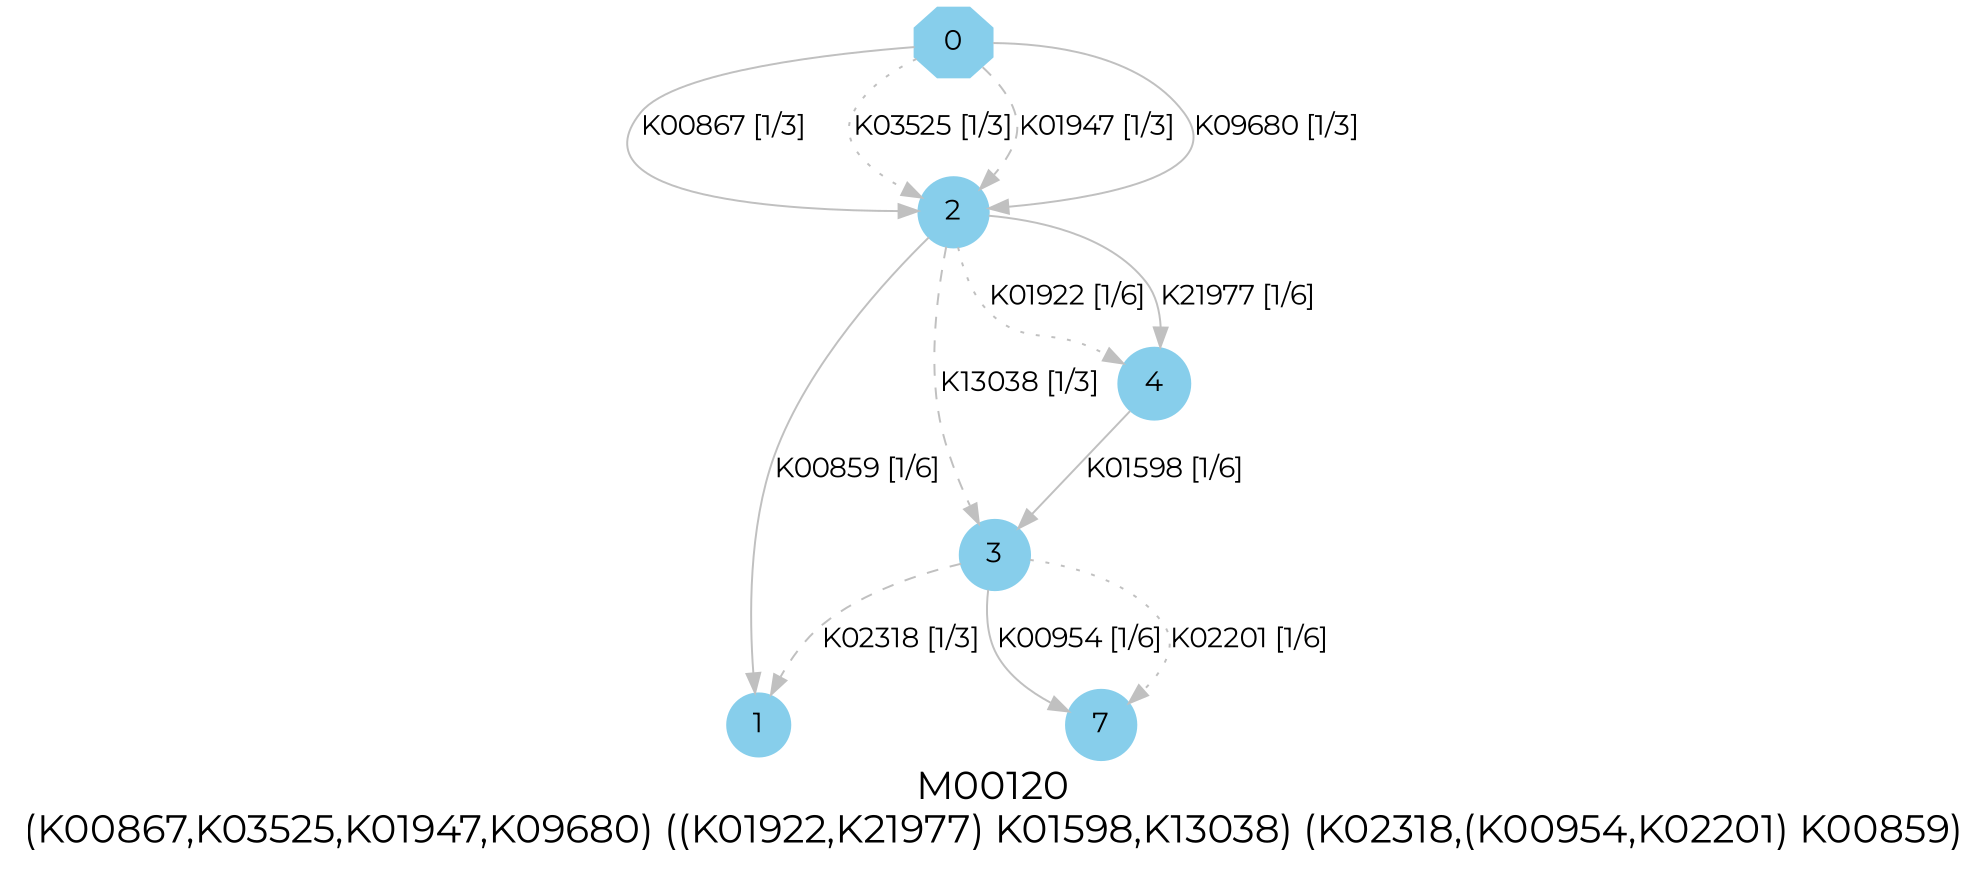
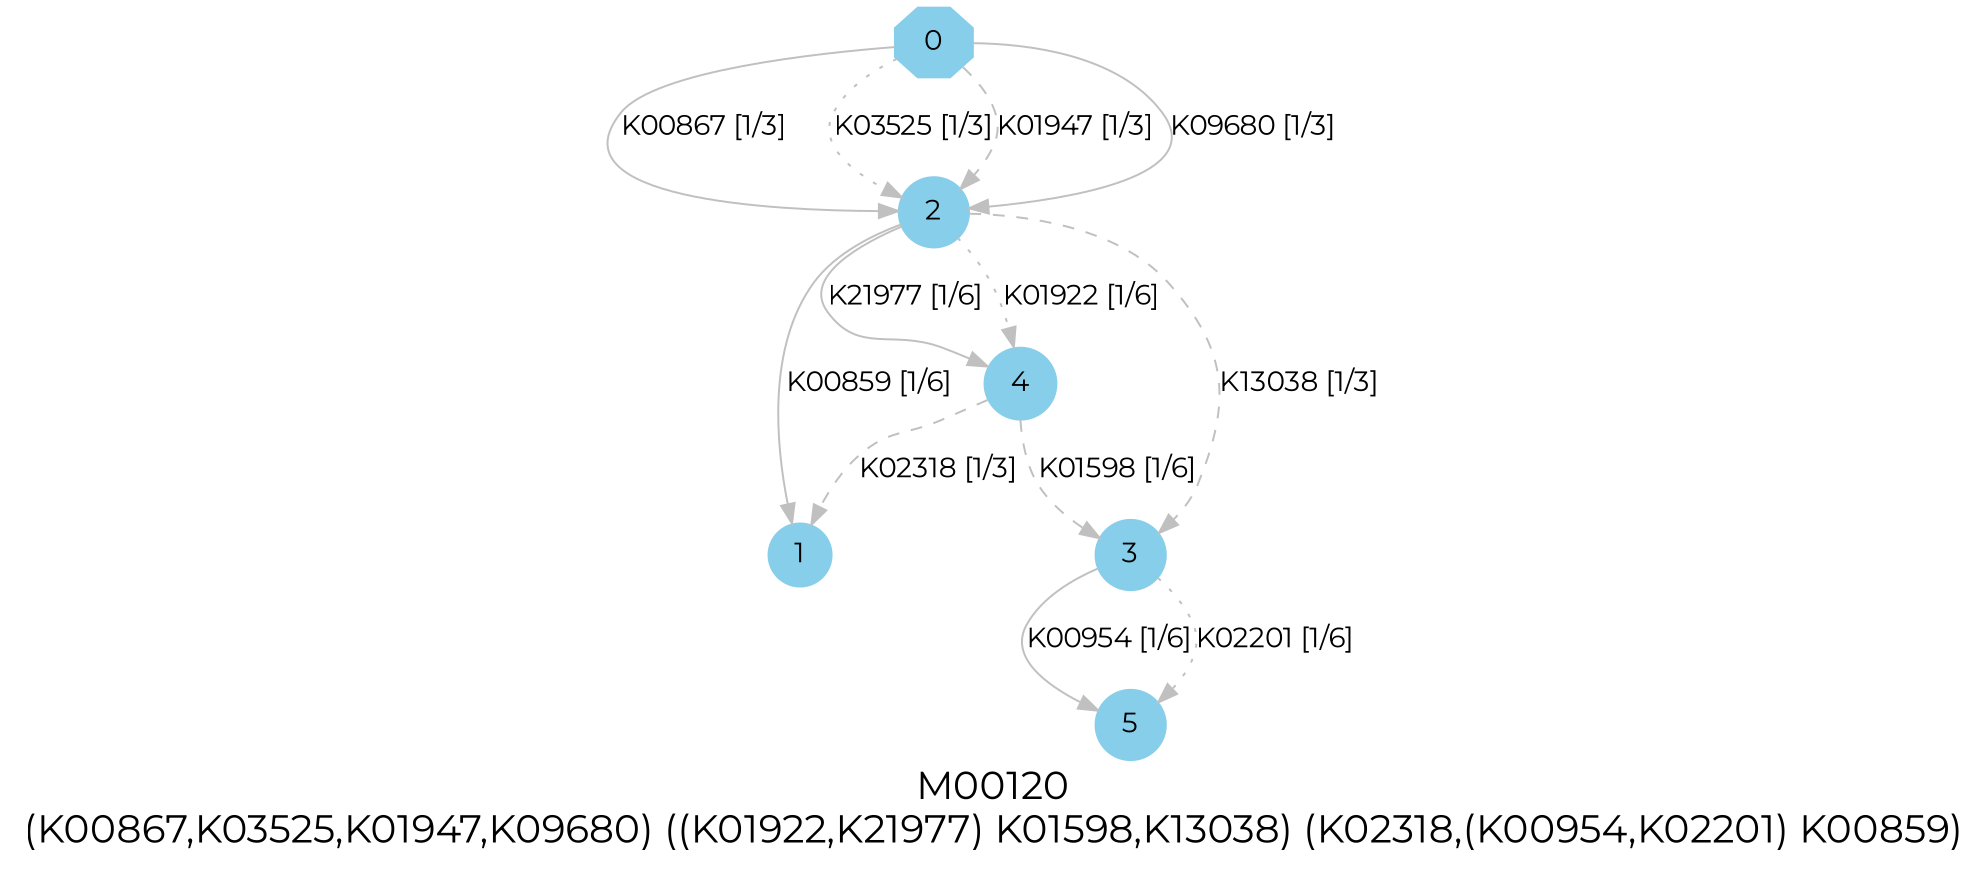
(1081, 463) -> (1037, 483)
(858, 601) -> (891, 436)
(1101, 725) -> (1131, 725)
